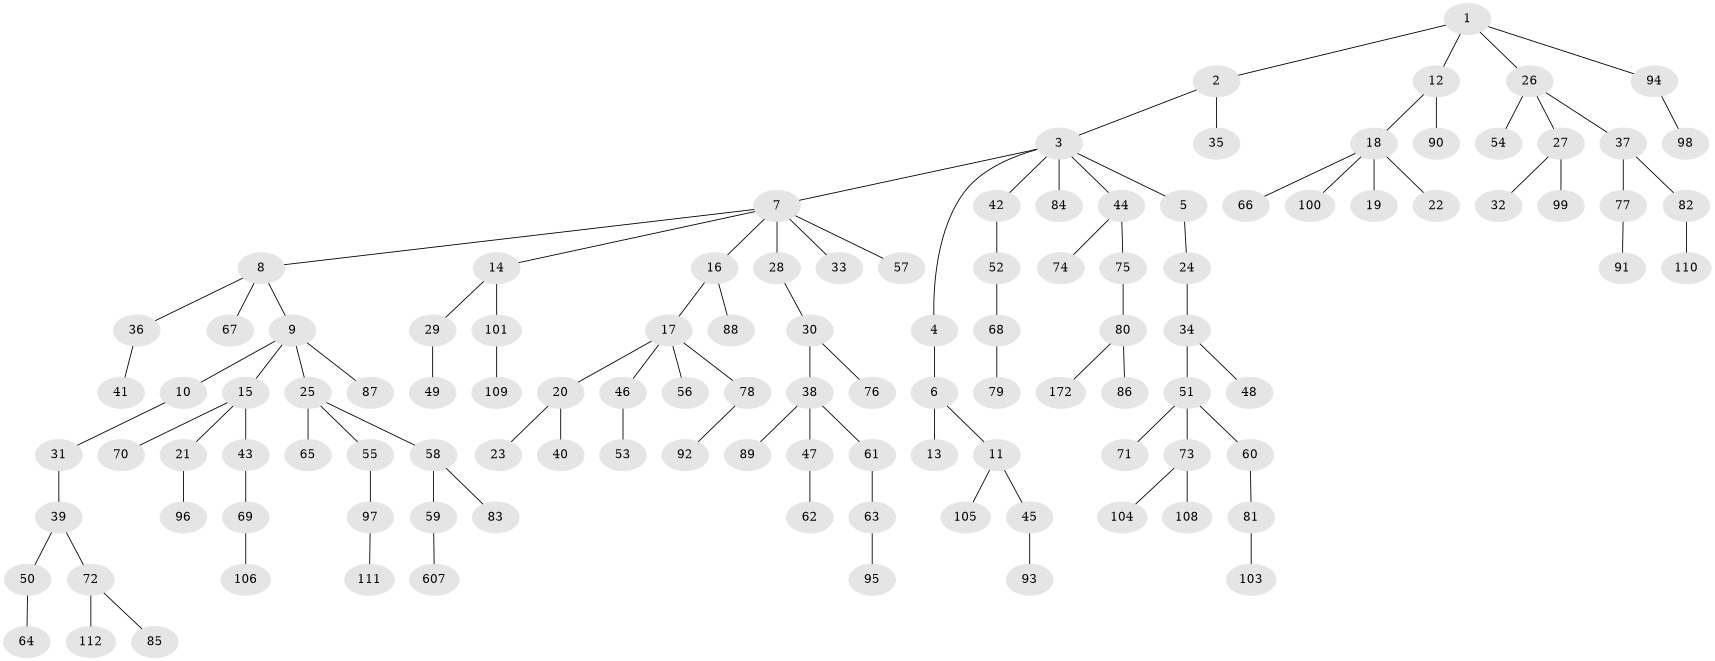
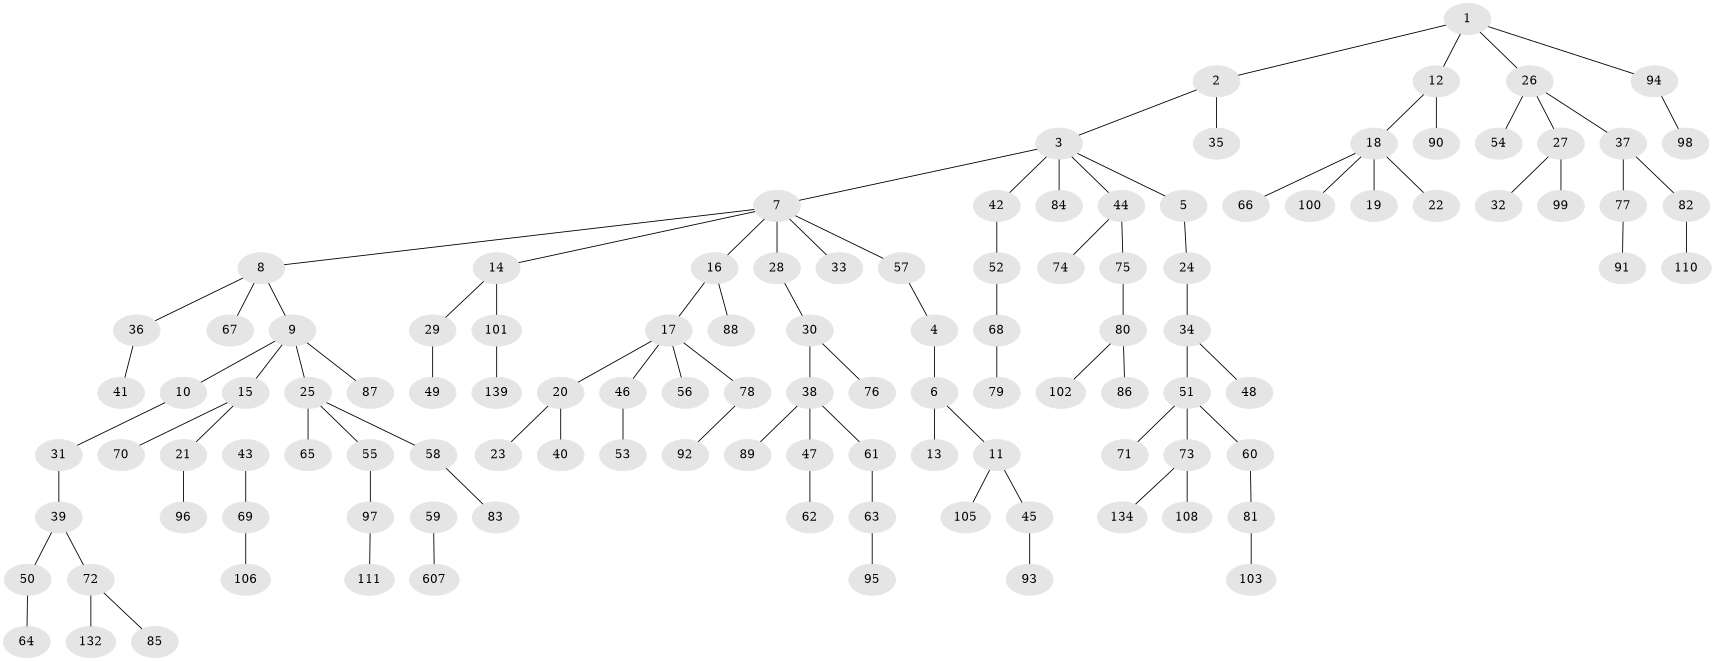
(953, 210) -> (918, 299)
(497, 393) -> (497, 393)
(1061, 393) -> (1061, 393)
(246, 424) -> none
(434, 486) -> none
(1122, 517) -> (1122, 517)
(91, 642) -> (91, 642)
